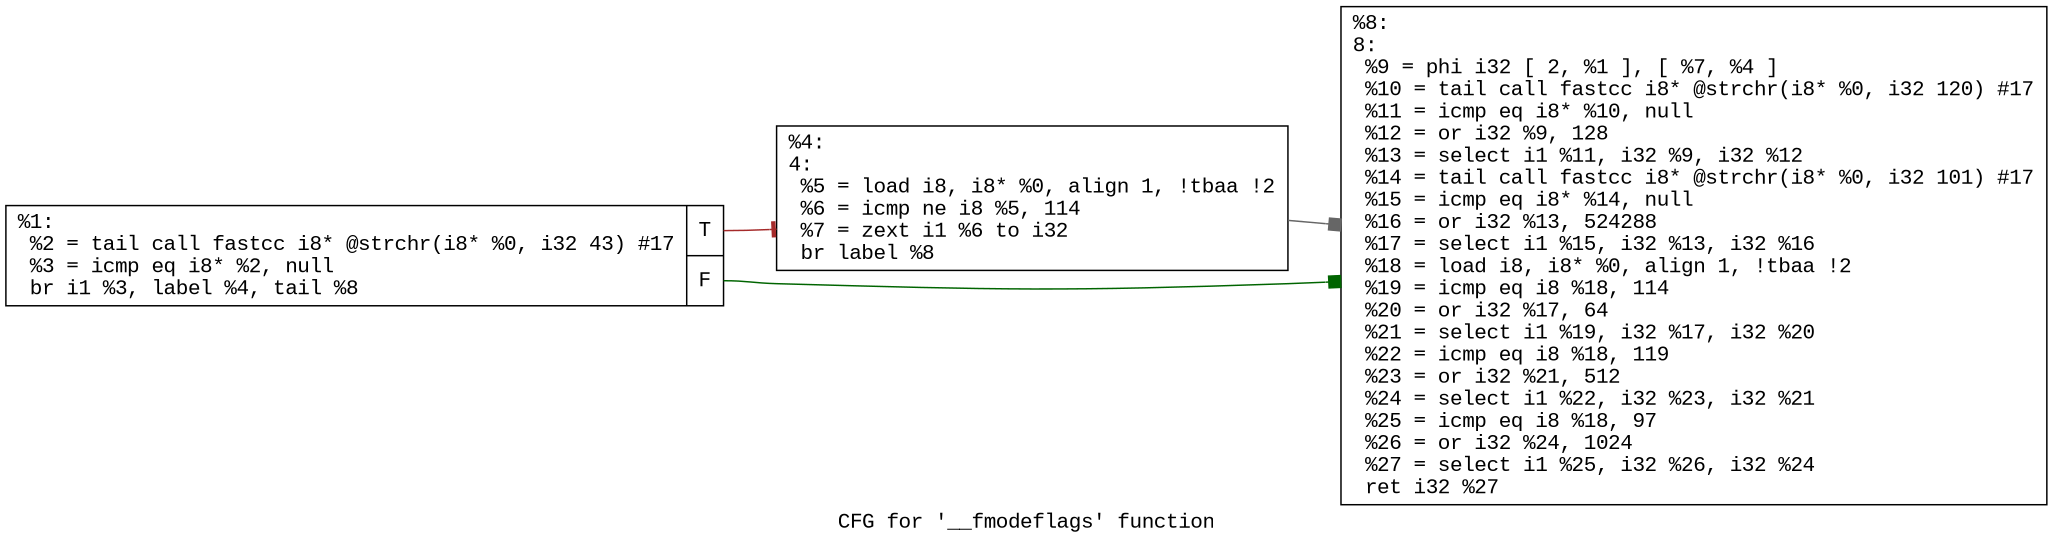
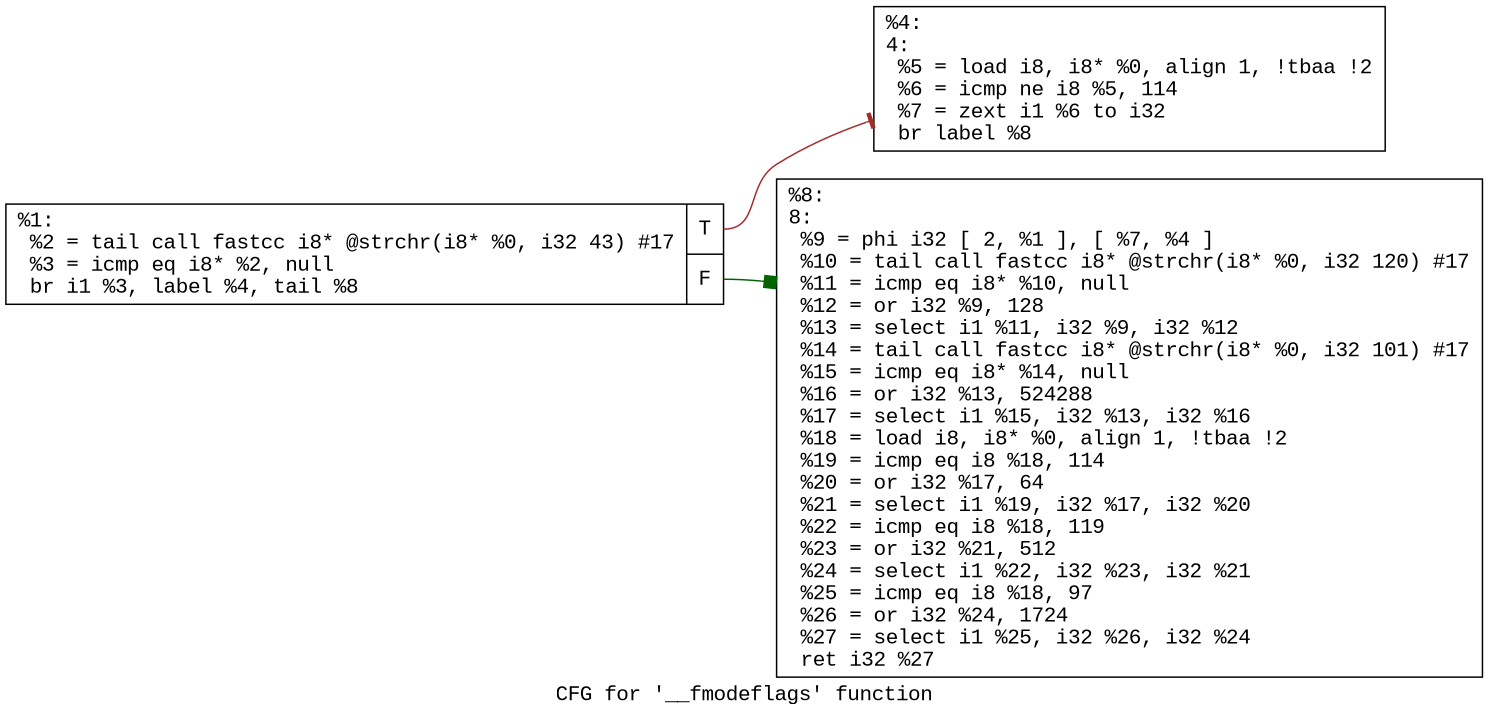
(1307, 222) -> none
(1493, 443) -> (928, 615)
